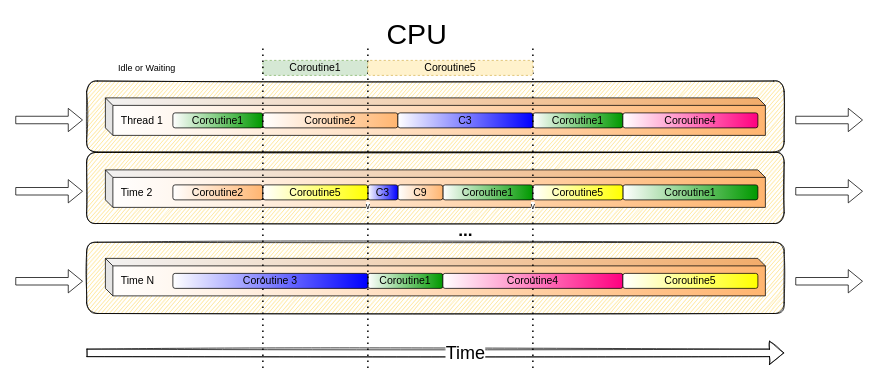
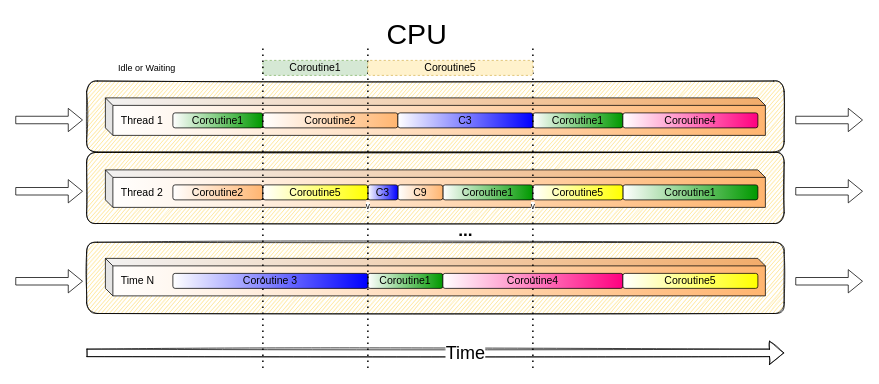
(136, 192) -> (143, 192)
